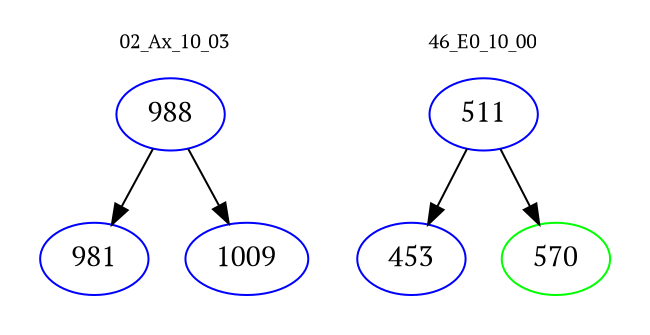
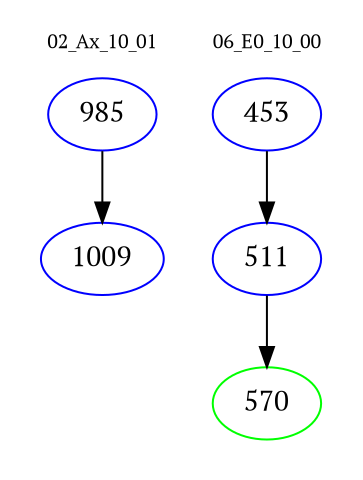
(175, 43) -> (102, 43)
(484, 43) -> (268, 43)
(171, 114) -> (102, 114)
(452, 178) -> (267, 177)
(94, 259) -> none
